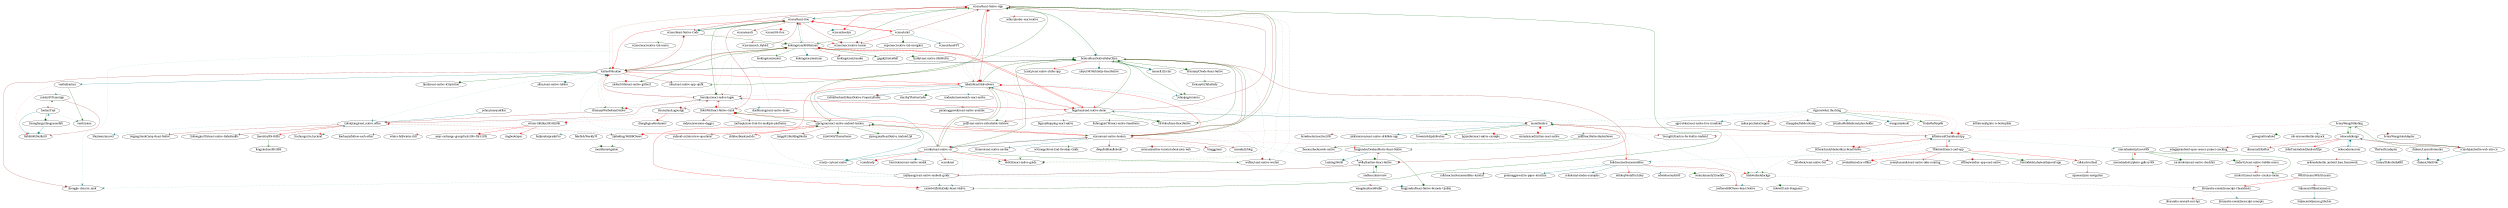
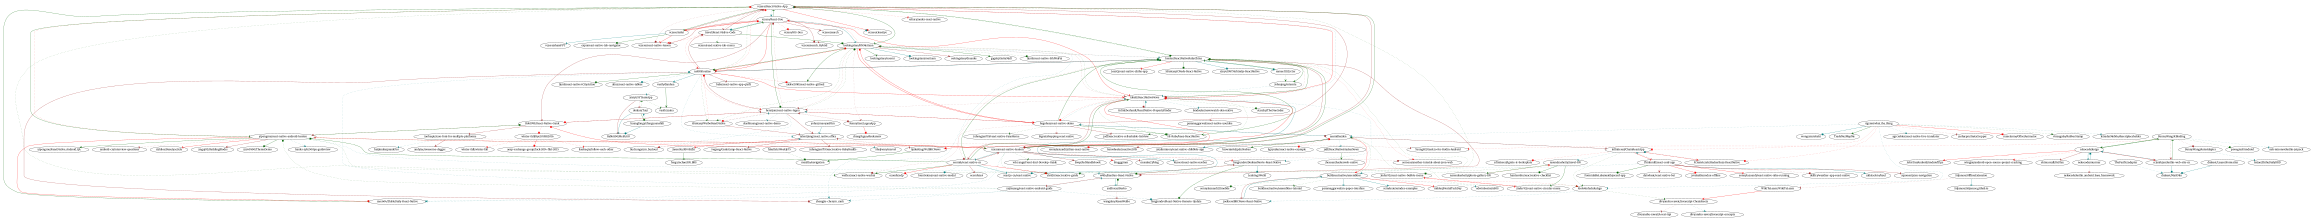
(1056, 19) -> (983, 21)
(912, 25) -> (966, 42)
(683, 33) -> (720, 33)
(788, 38) -> (804, 26)
(752, 65) -> (839, 90)
(928, 70) -> (722, 19)
(611, 72) -> (703, 72)
(1120, 85) -> (1328, 73)
(1205, 85) -> none
(1128, 91) -> (1225, 90)
(965, 98) -> (1213, 111)
(1031, 99) -> (1083, 107)
(23, 103) -> none
(66, 117) -> (653, 104)
(709, 117) -> (441, 143)
(1971, 130) -> (1572, 156)
(514, 137) -> none
none -> (2020, 137)
(618, 143) -> (870, 157)
none -> (313, 150)
(2022, 154) -> (1769, 168)
(2369, 156) -> (2234, 156)
(1981, 163) -> (1830, 176)
(2087, 169) -> (1844, 170)
(1375, 176) -> (1117, 189)
none -> (1277, 180)
(2314, 182) -> (1878, 184)
(1788, 189) -> none
